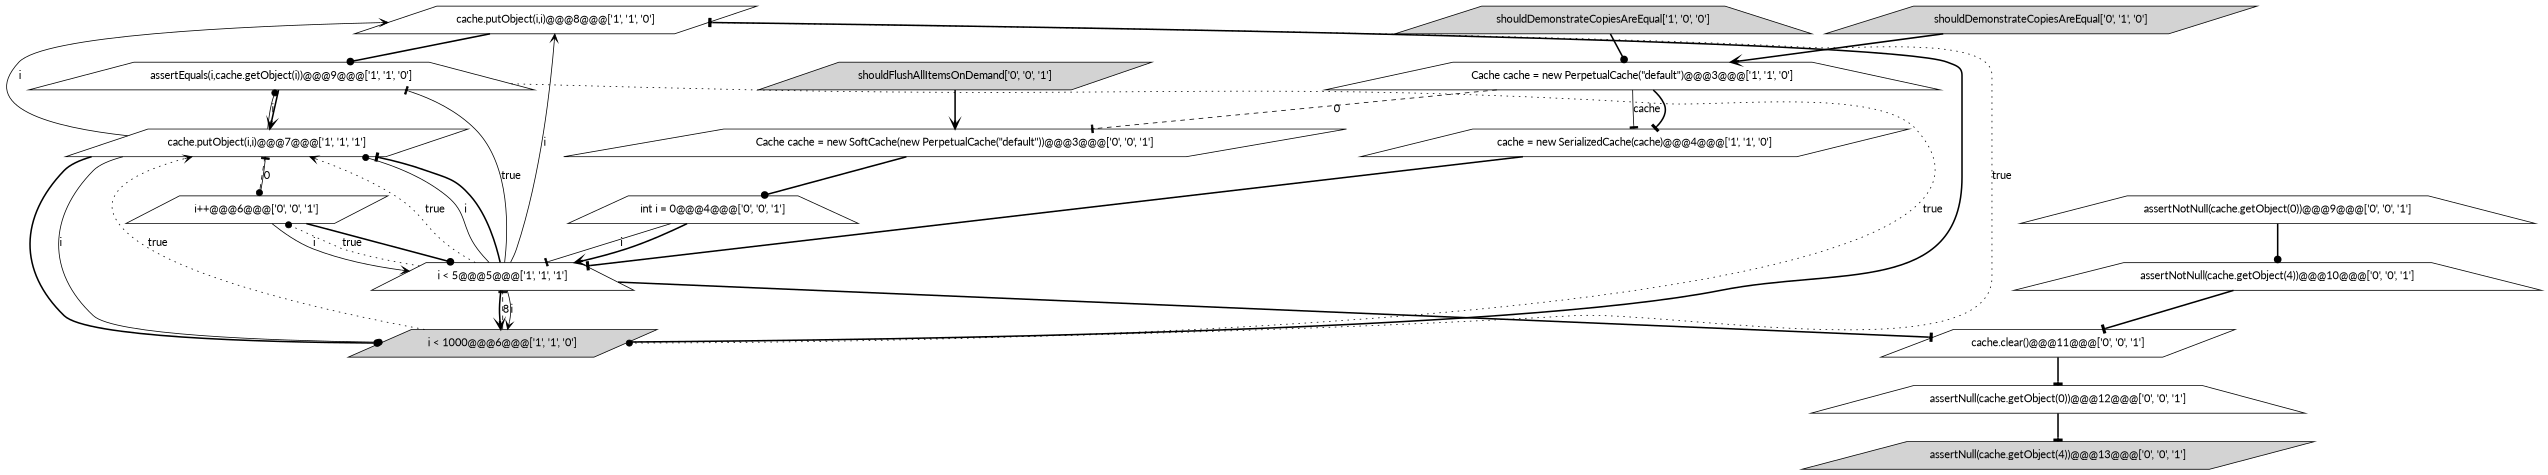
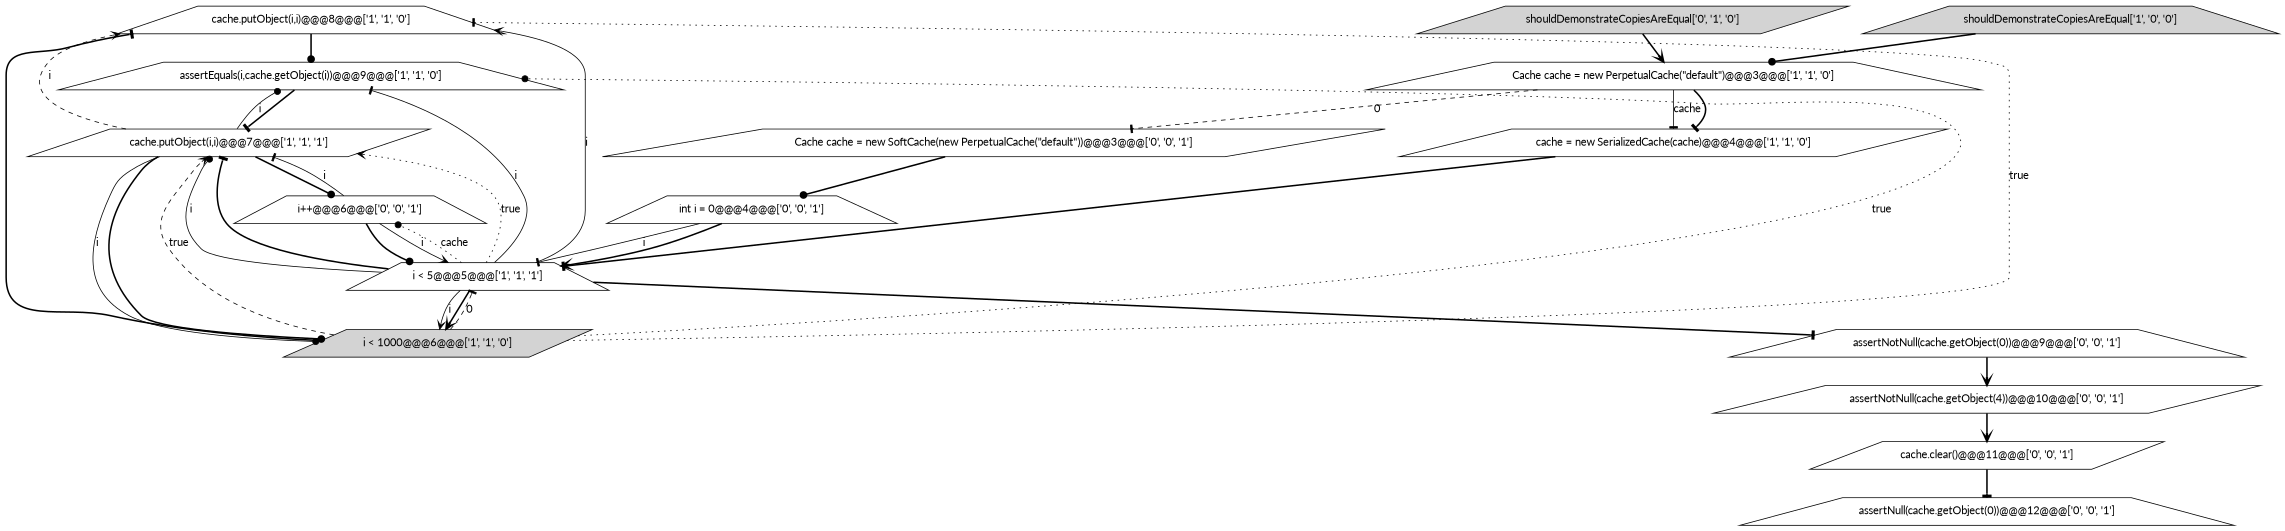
(556, 20) -> (311, 20)
(115, 38) -> (41, 87)
(955, 76) -> none
(275, 106) -> (272, 108)
(1904, 121) -> (1952, 127)
(262, 173) -> (292, 175)
(267, 176) -> (325, 176)
(511, 176) -> (516, 176)
(257, 210) -> (360, 210)
(2278, 240) -> (1987, 368)
(352, 243) -> (455, 243)
(212, 276) -> (200, 281)
(2278, 276) -> (1987, 399)
(2170, 309) -> (1987, 424)
(506, 310) -> (470, 310)
(1273, 310) -> (1202, 309)
(2058, 455) -> none
